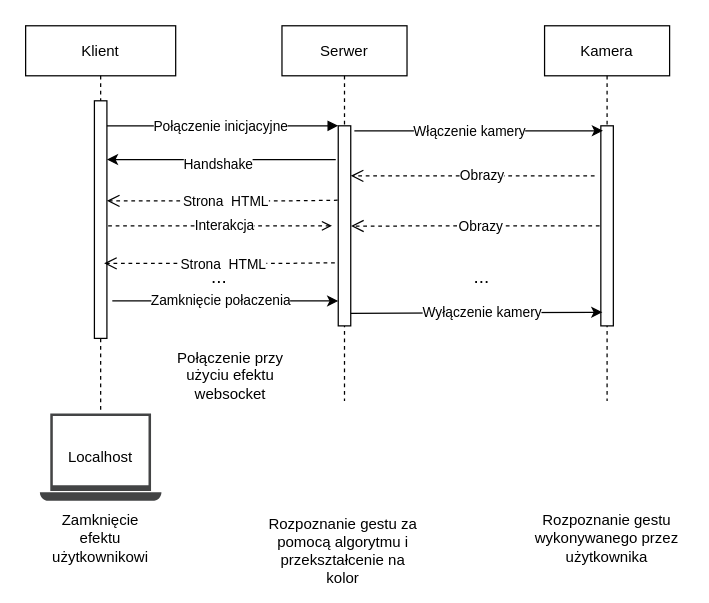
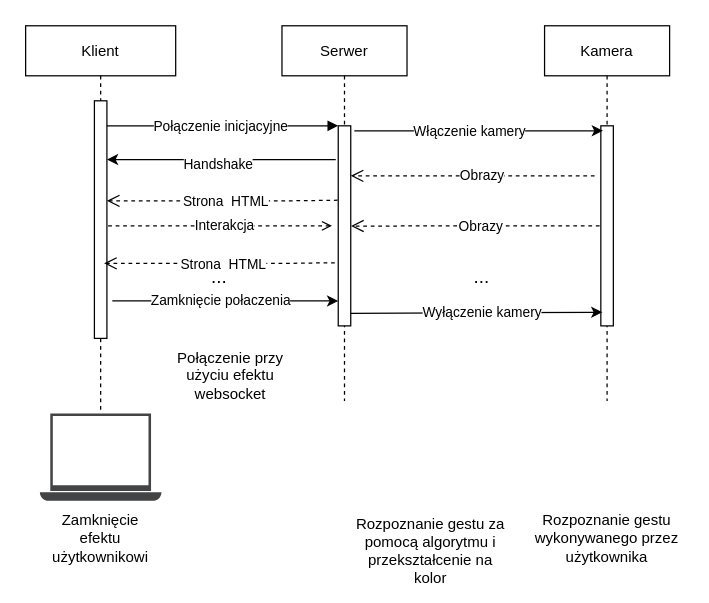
(101, 457) -> none
(343, 551) -> (430, 551)
